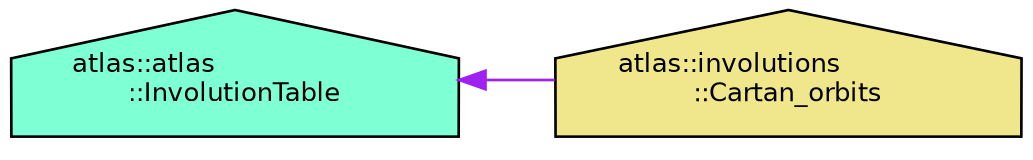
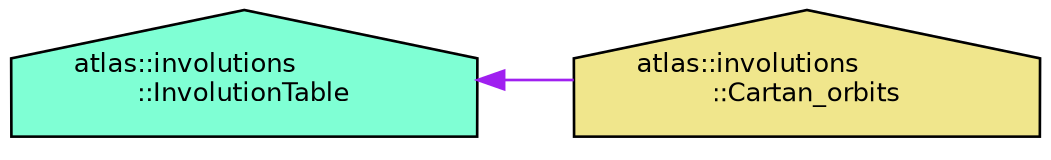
(235, 80) -> (244, 80)
